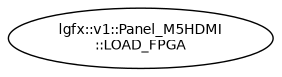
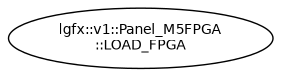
(141, 38) -> (141, 38)
